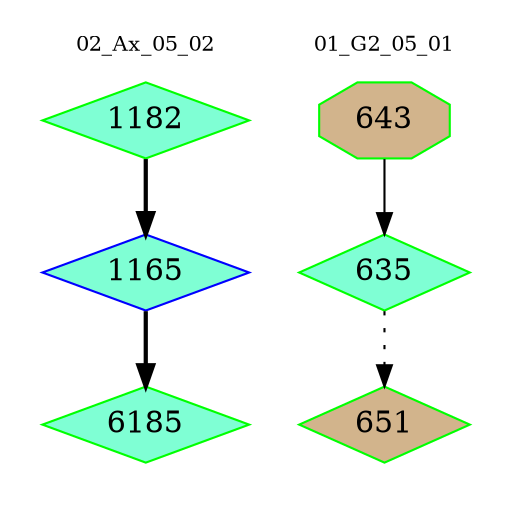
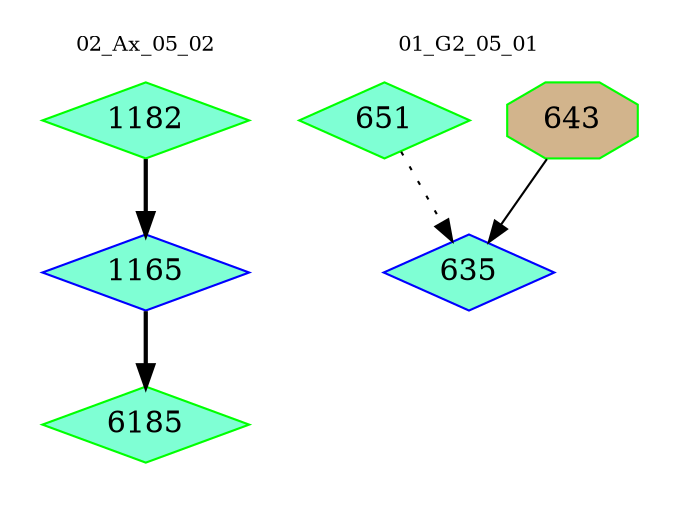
(384, 273) -> (469, 273)
(384, 338) -> (421, 187)
(384, 425) -> (384, 120)
